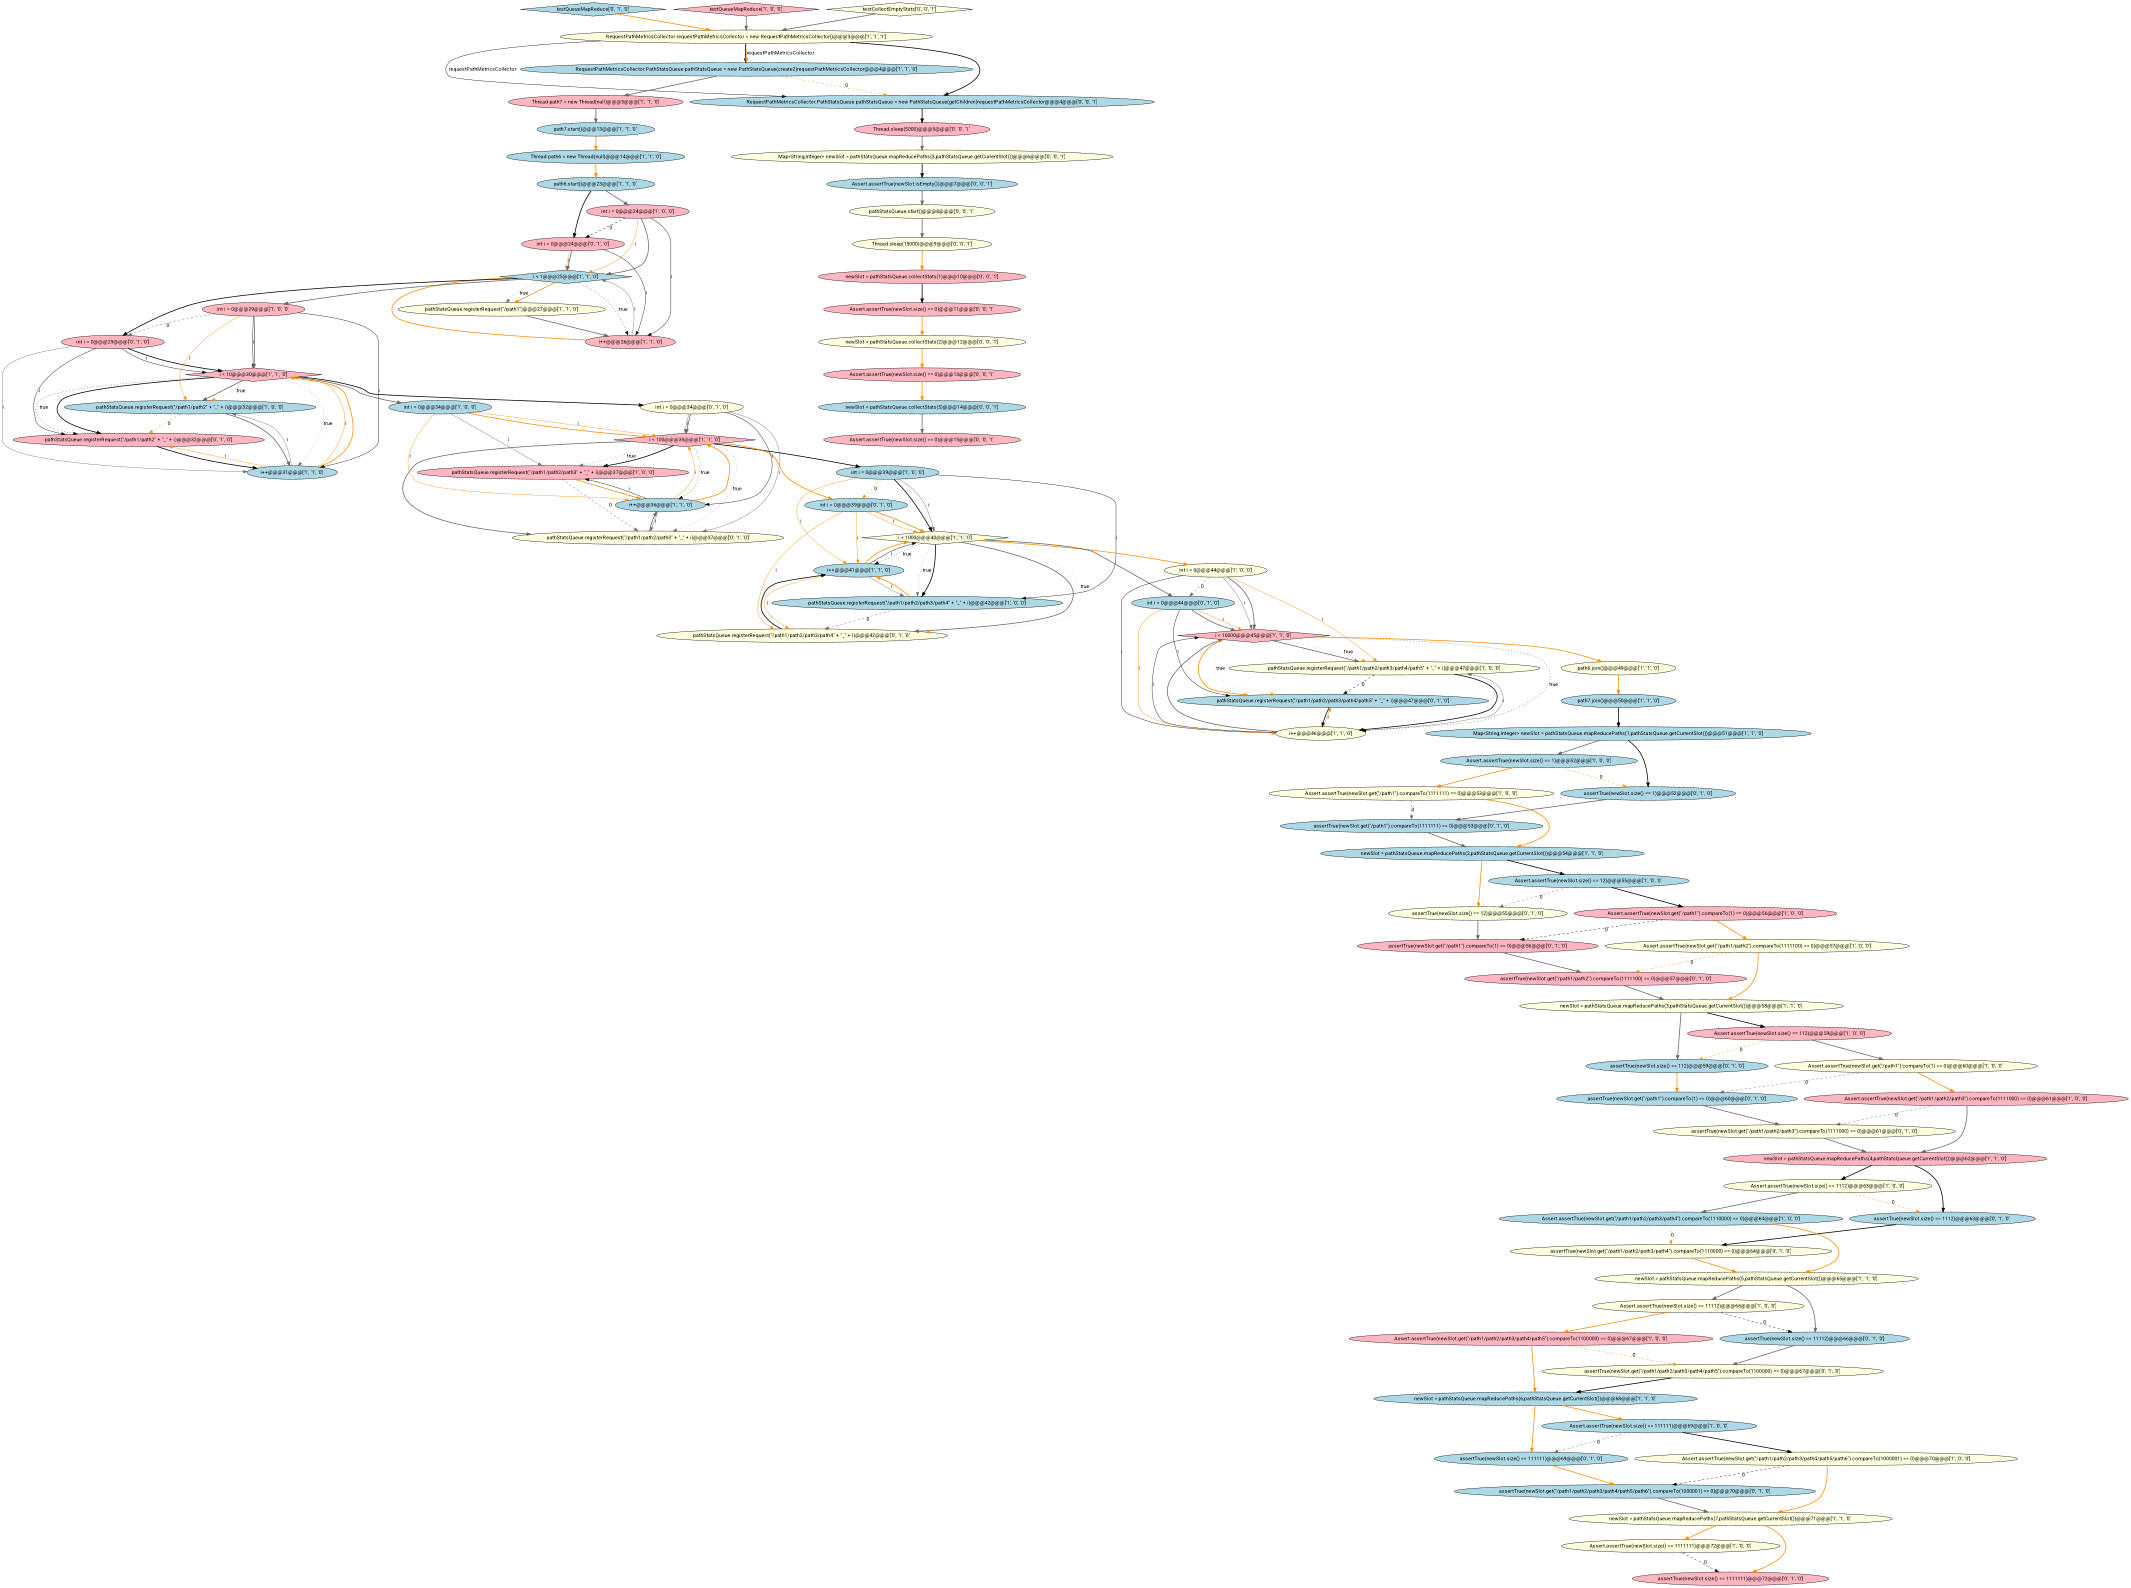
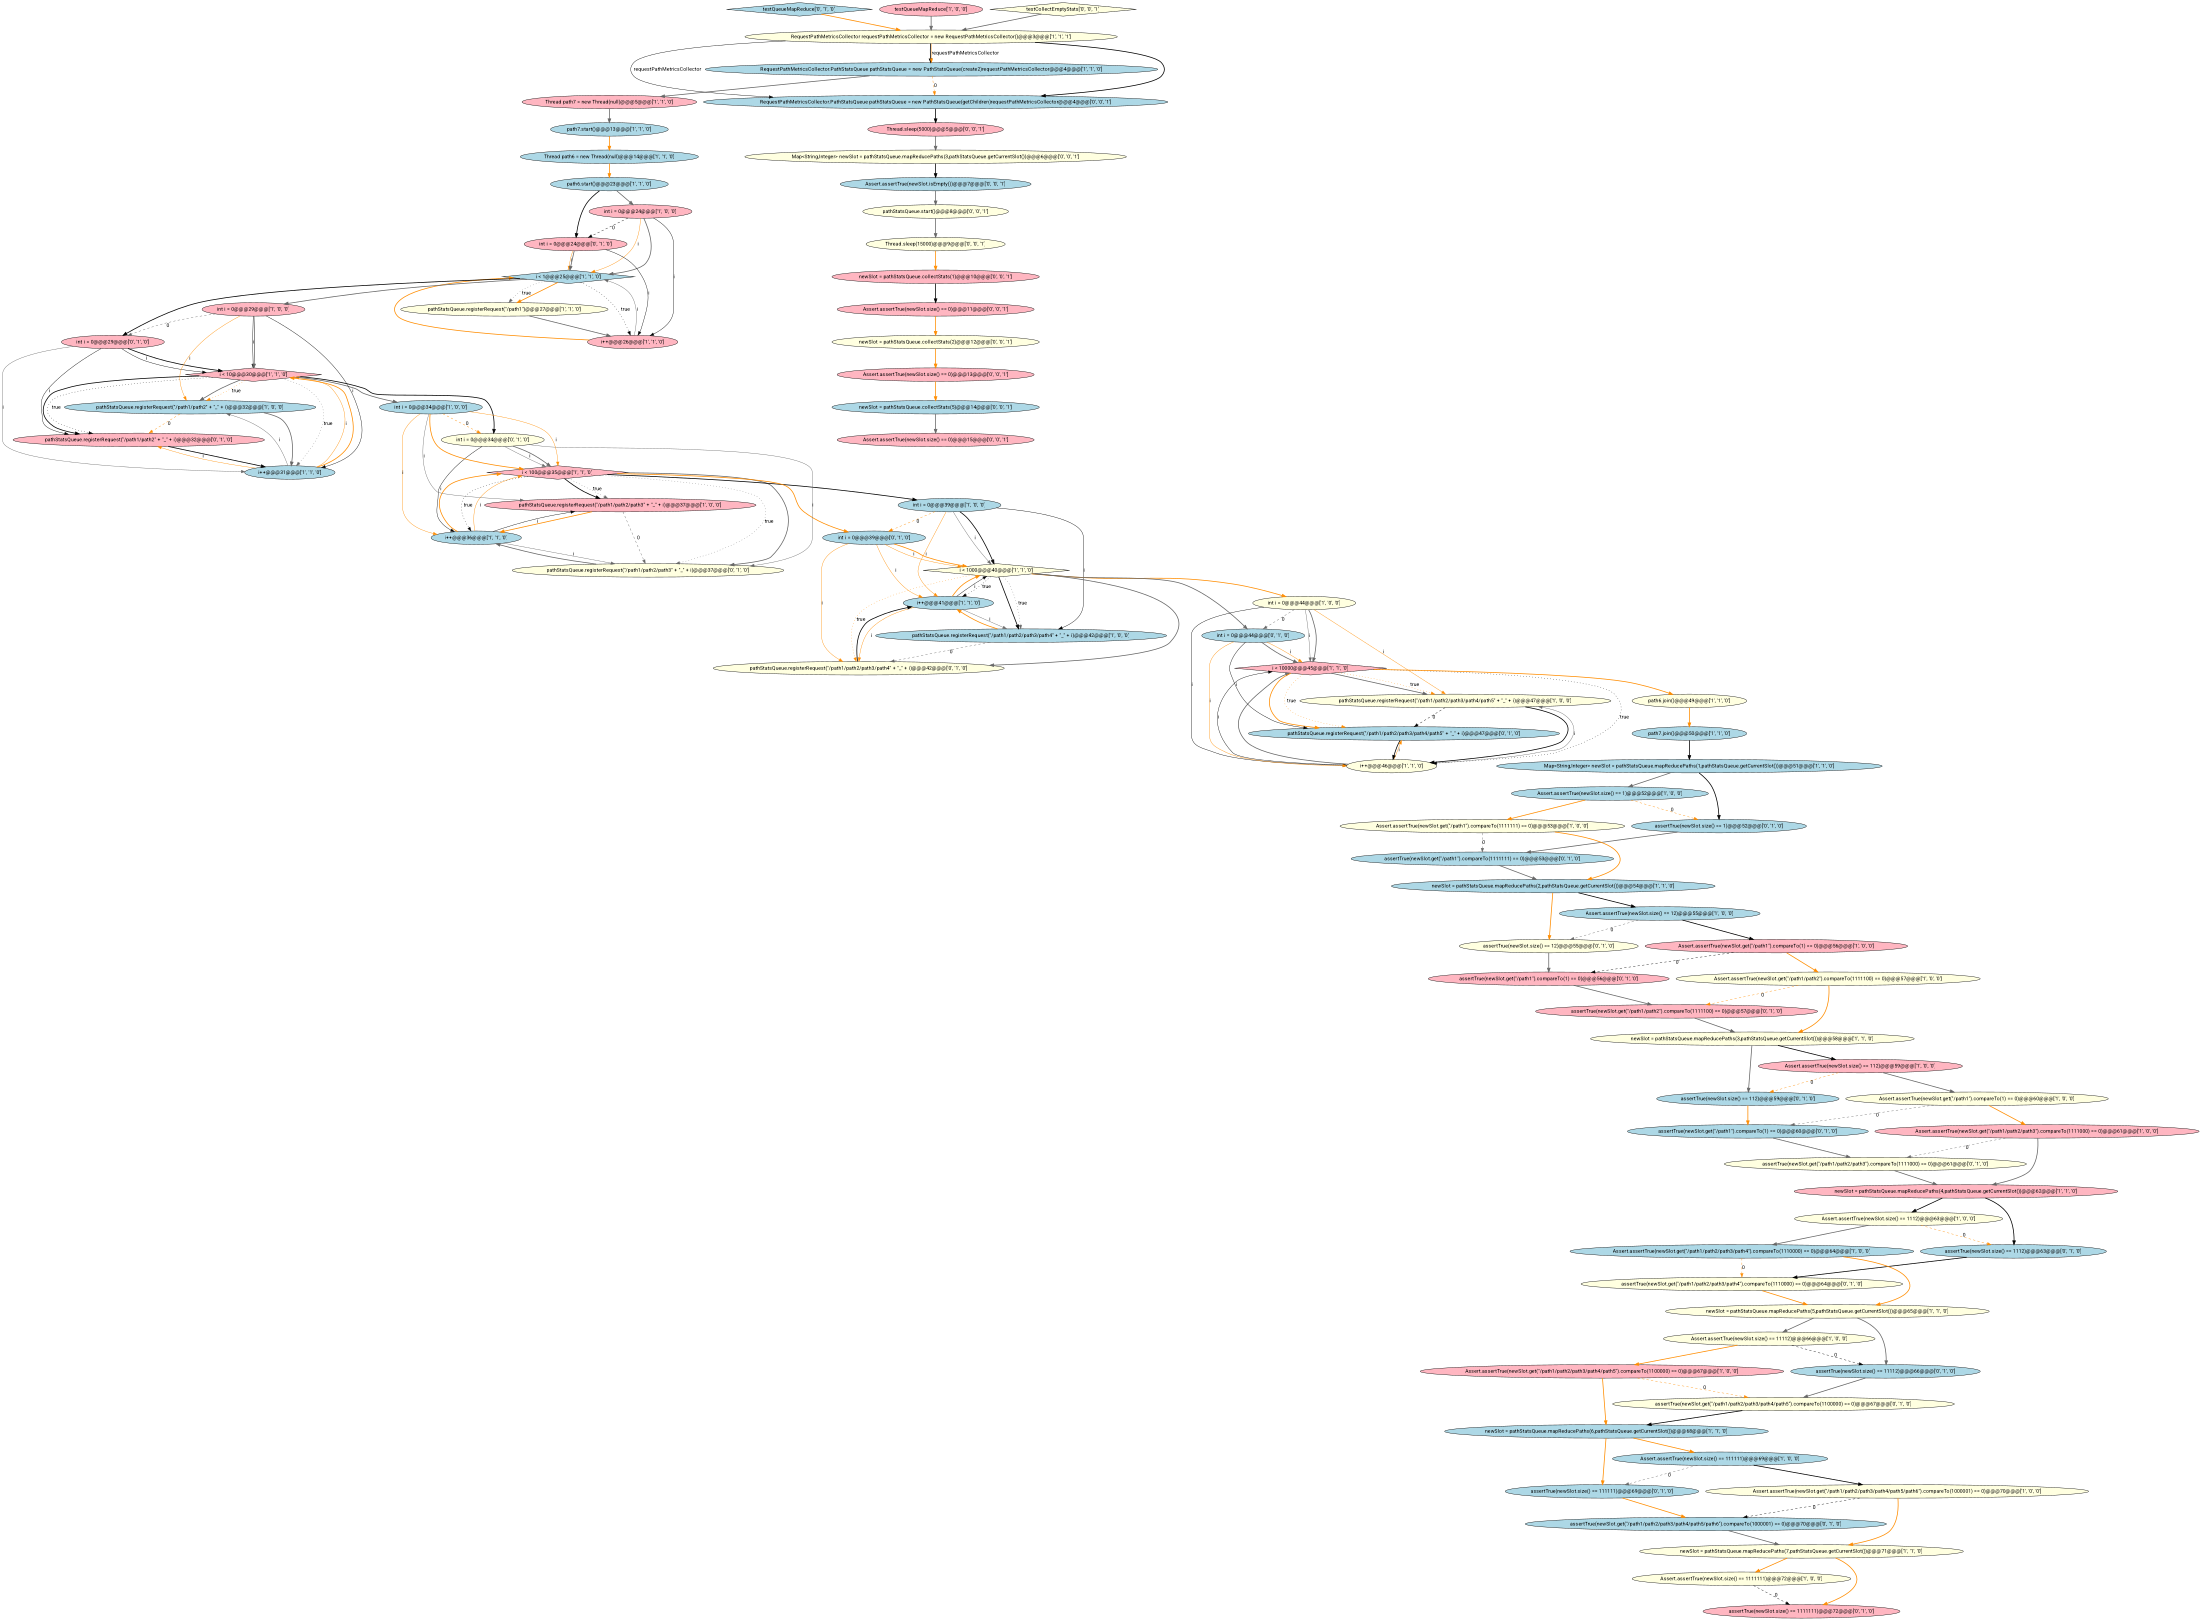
(746, 9) -> (931, 9)
none -> (460, 423)
